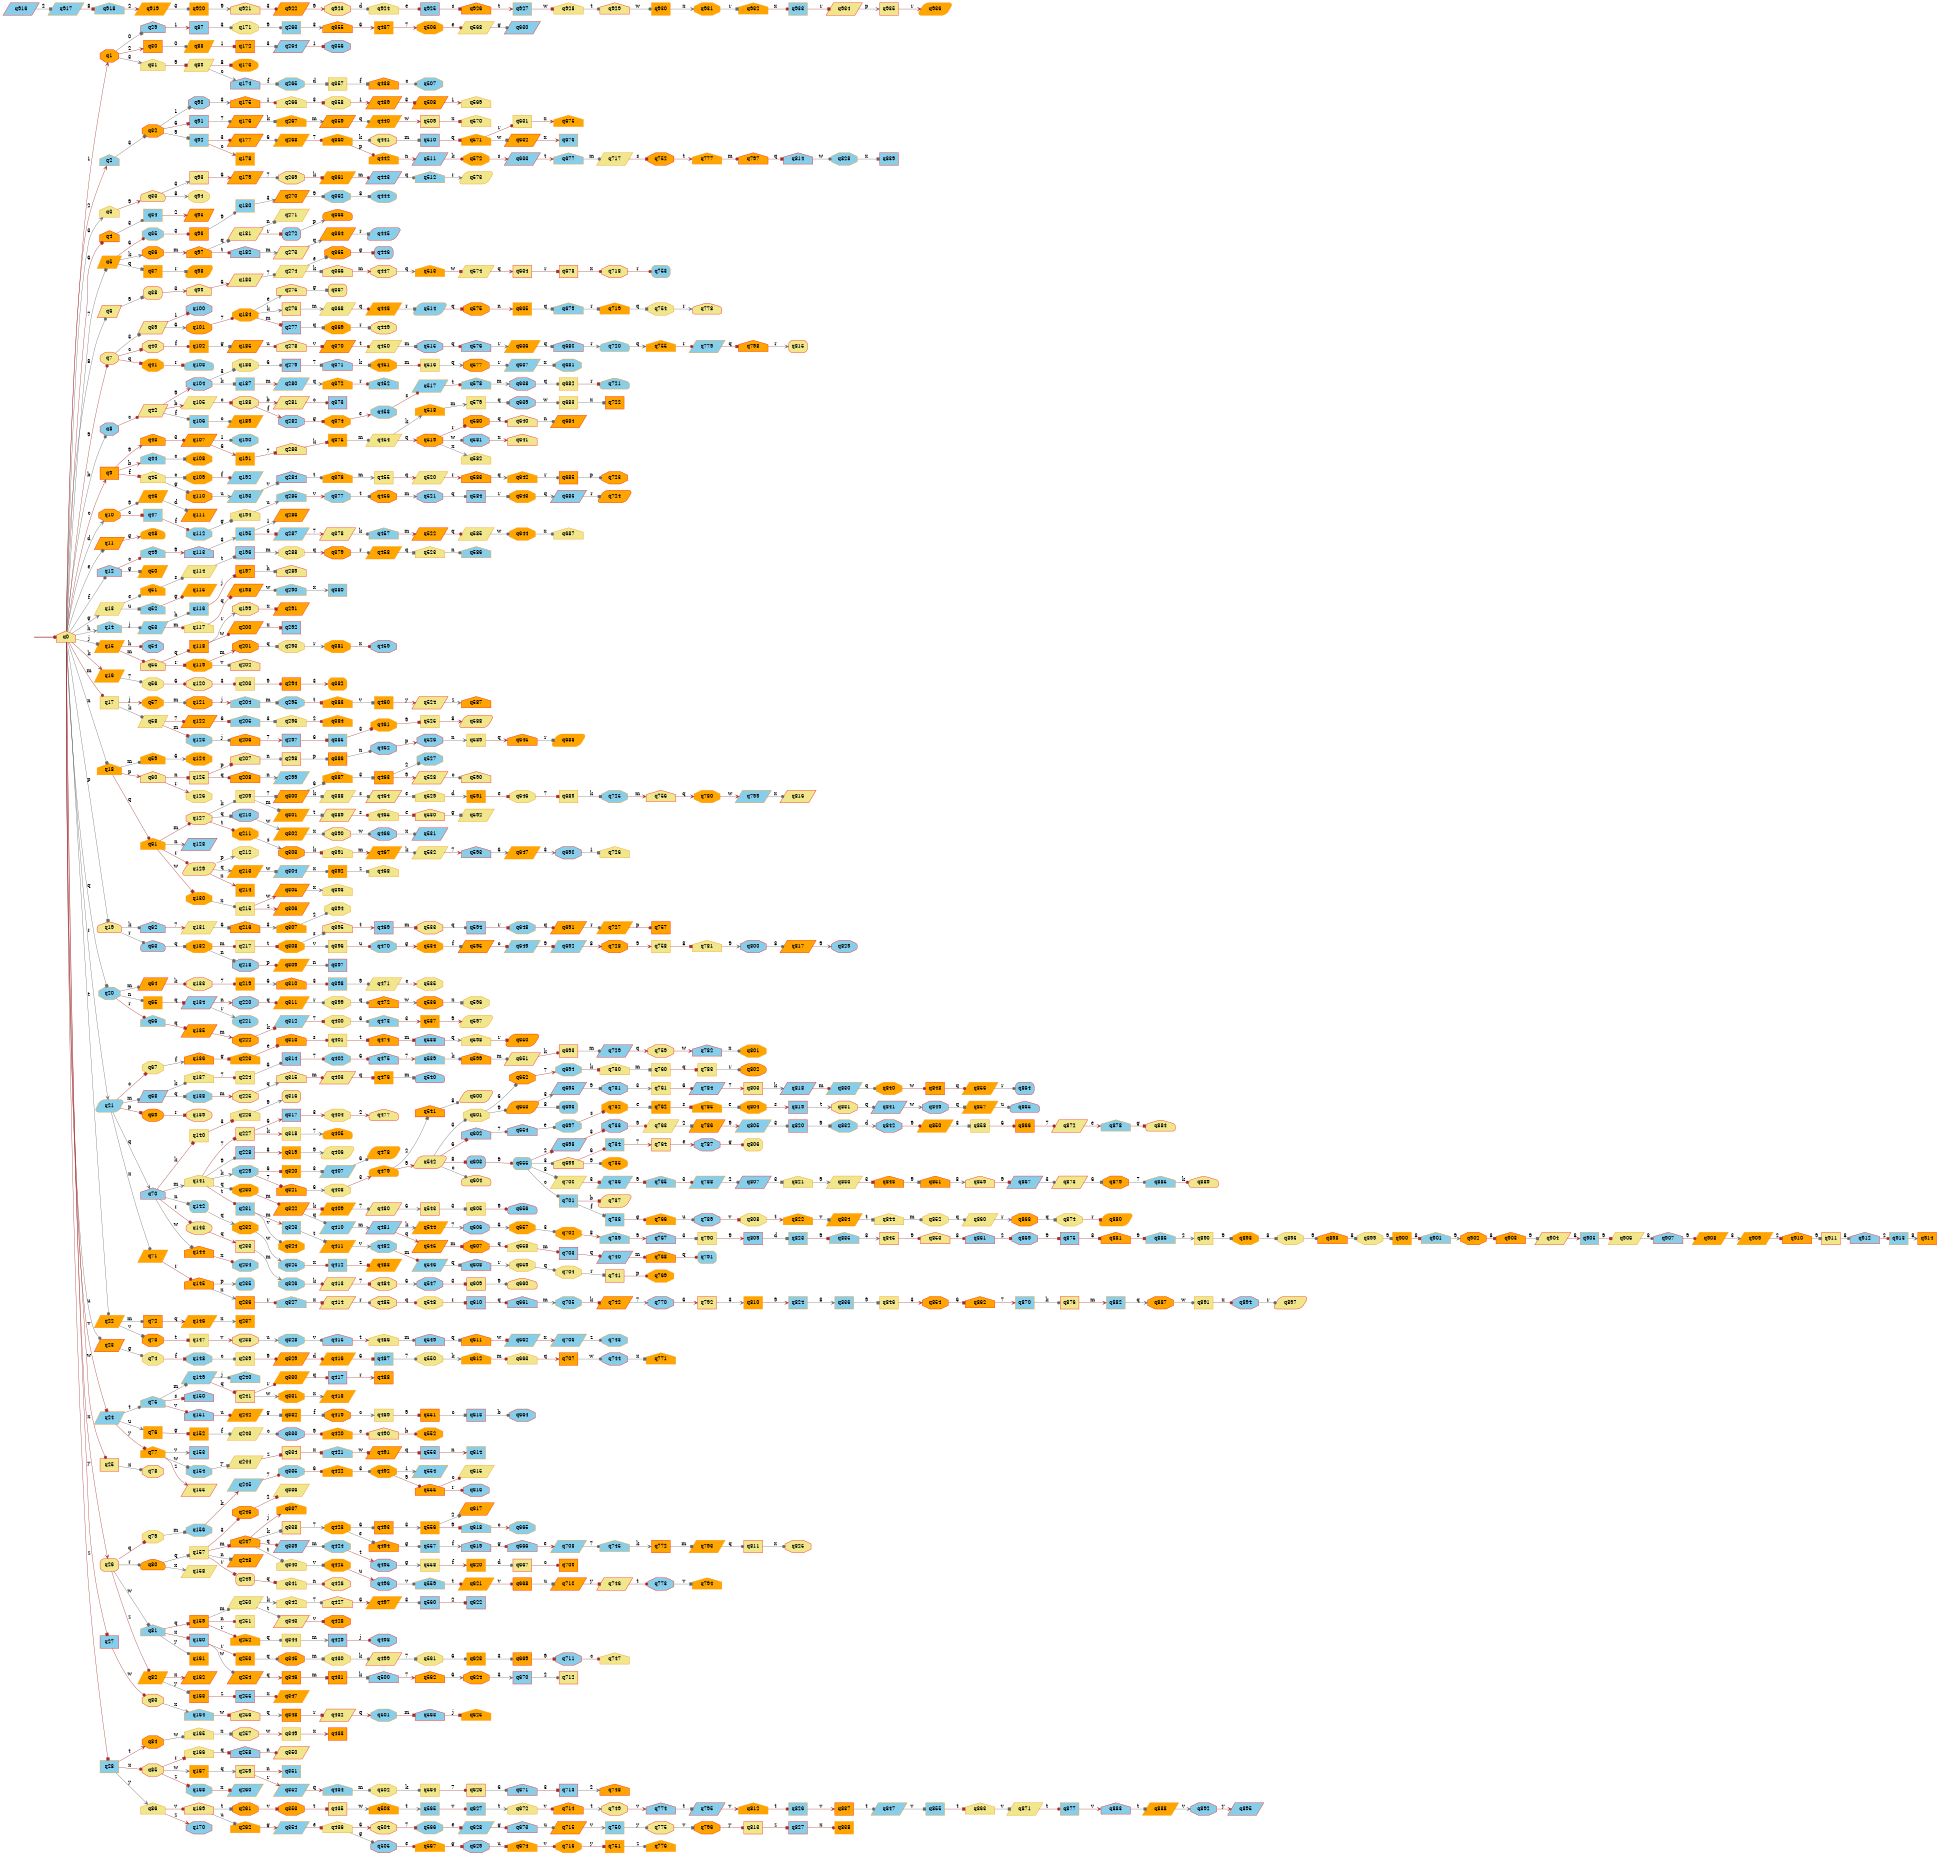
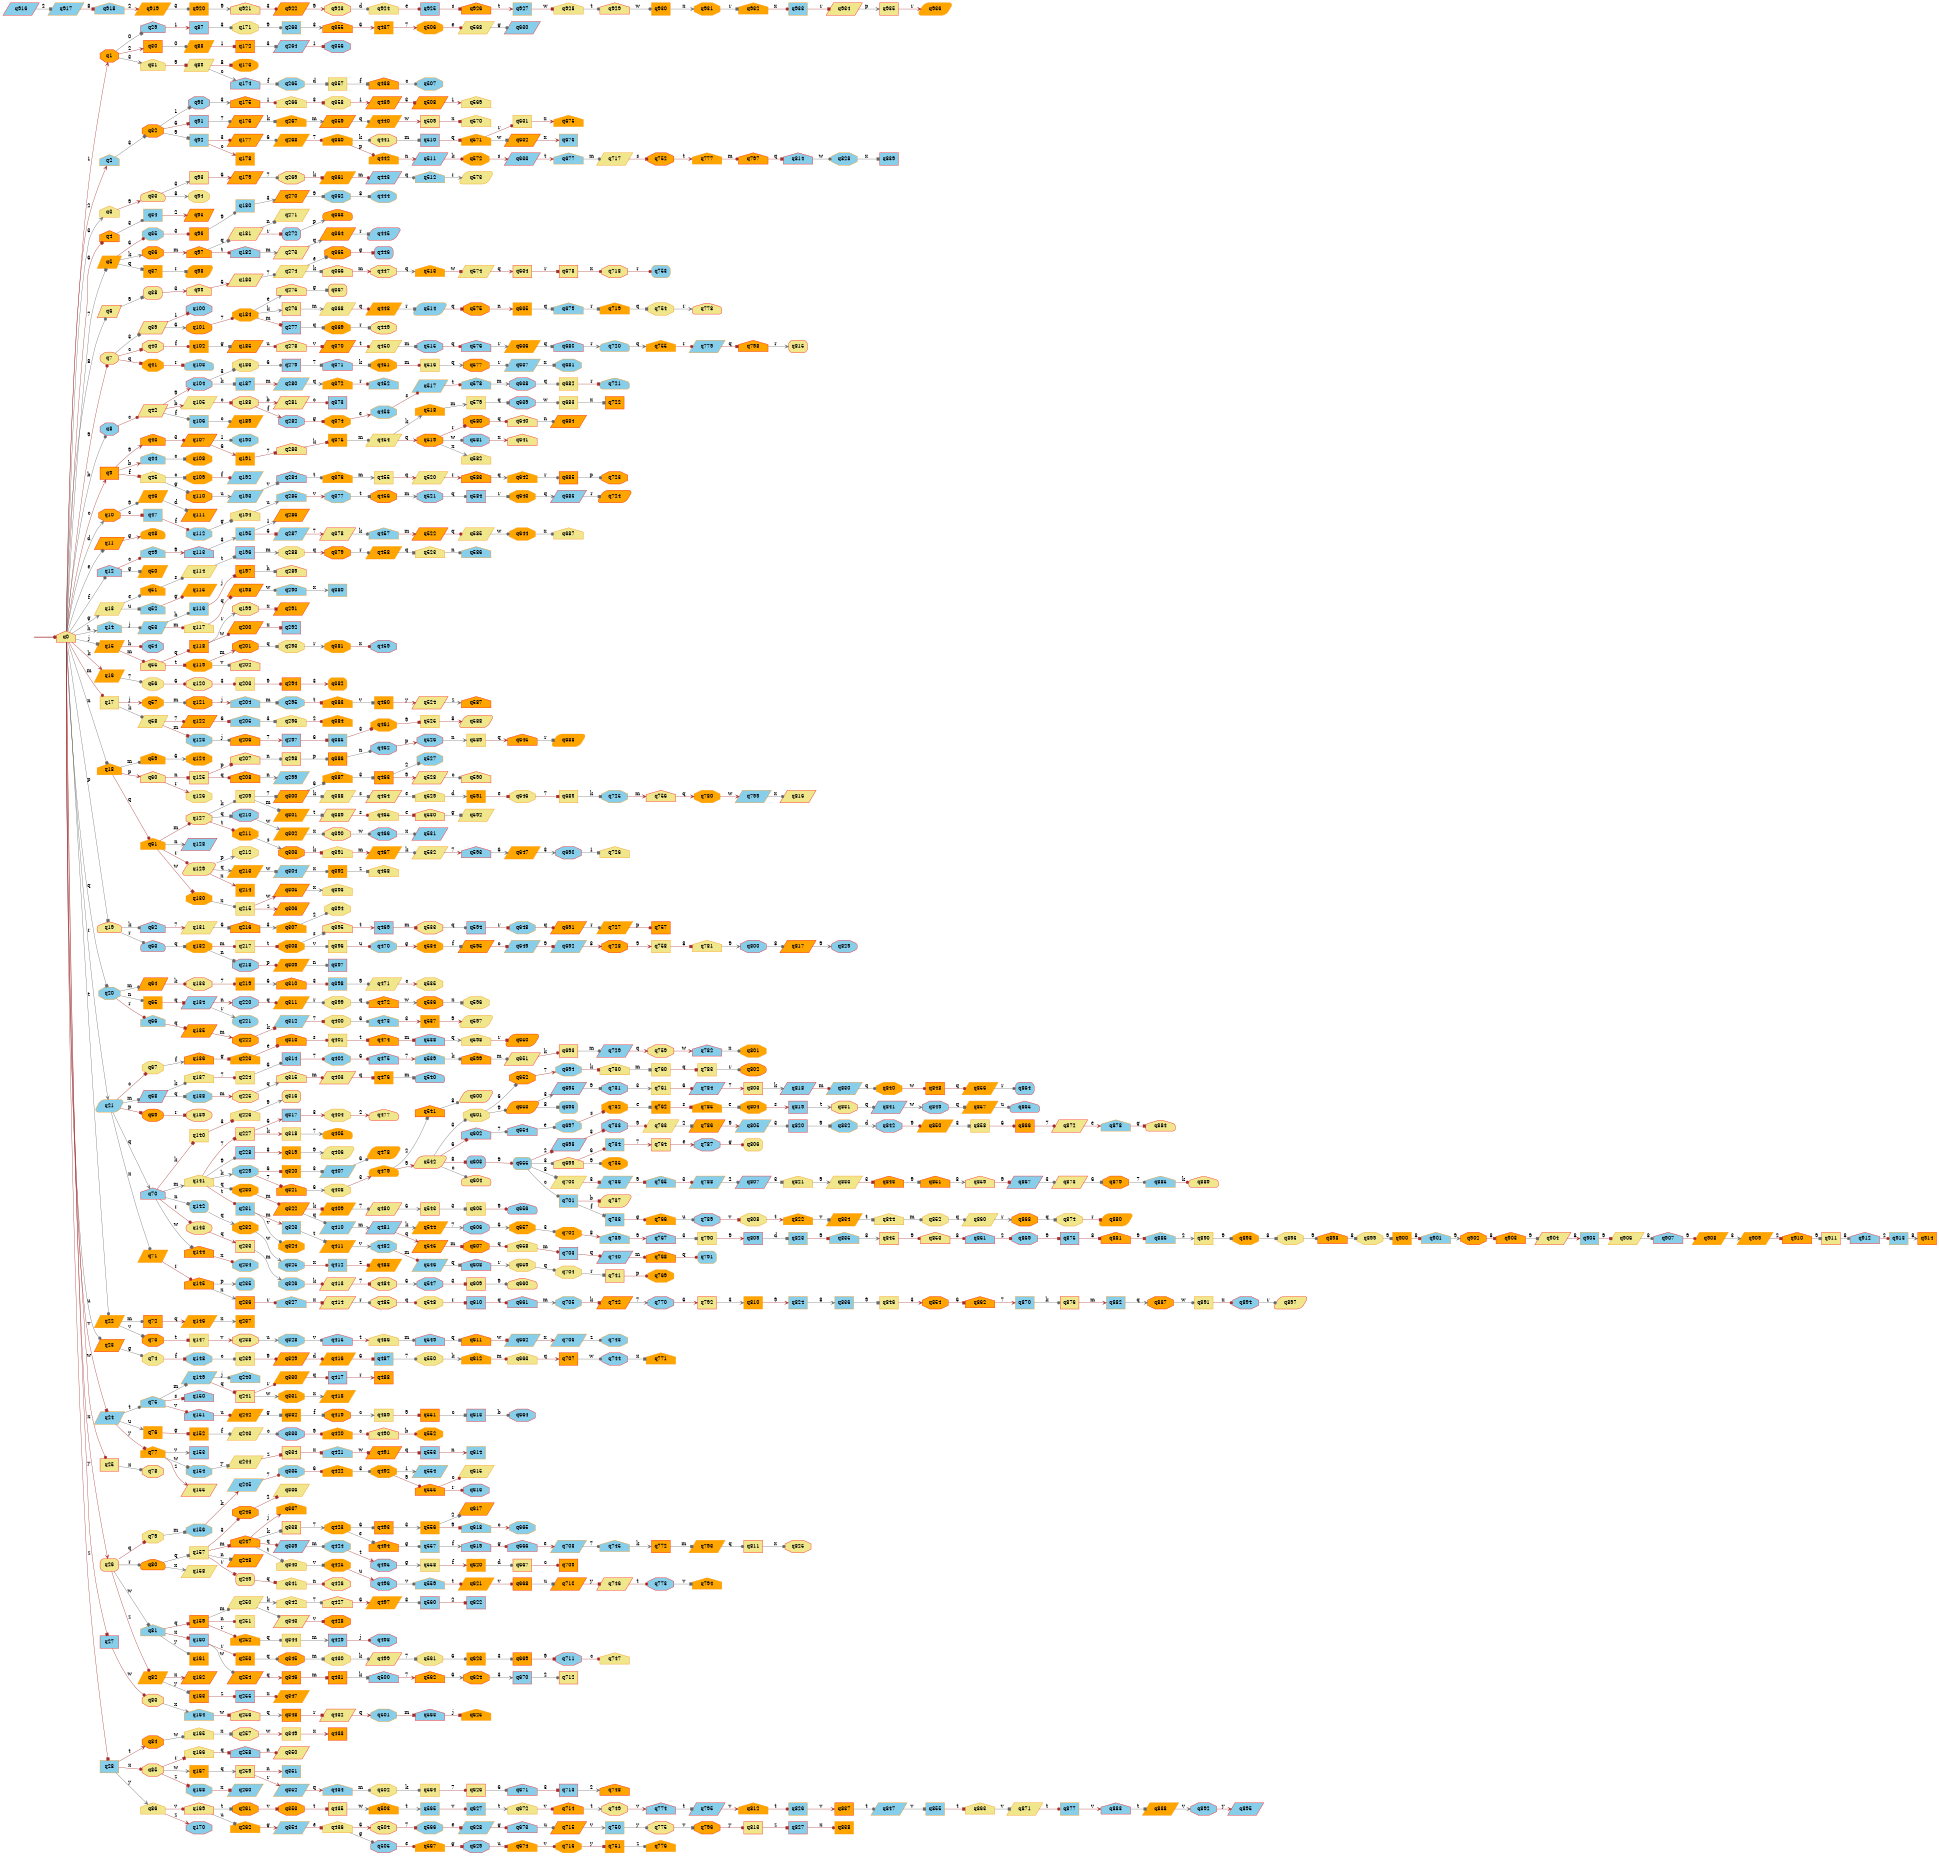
(176, 663) -> (176, 663)
